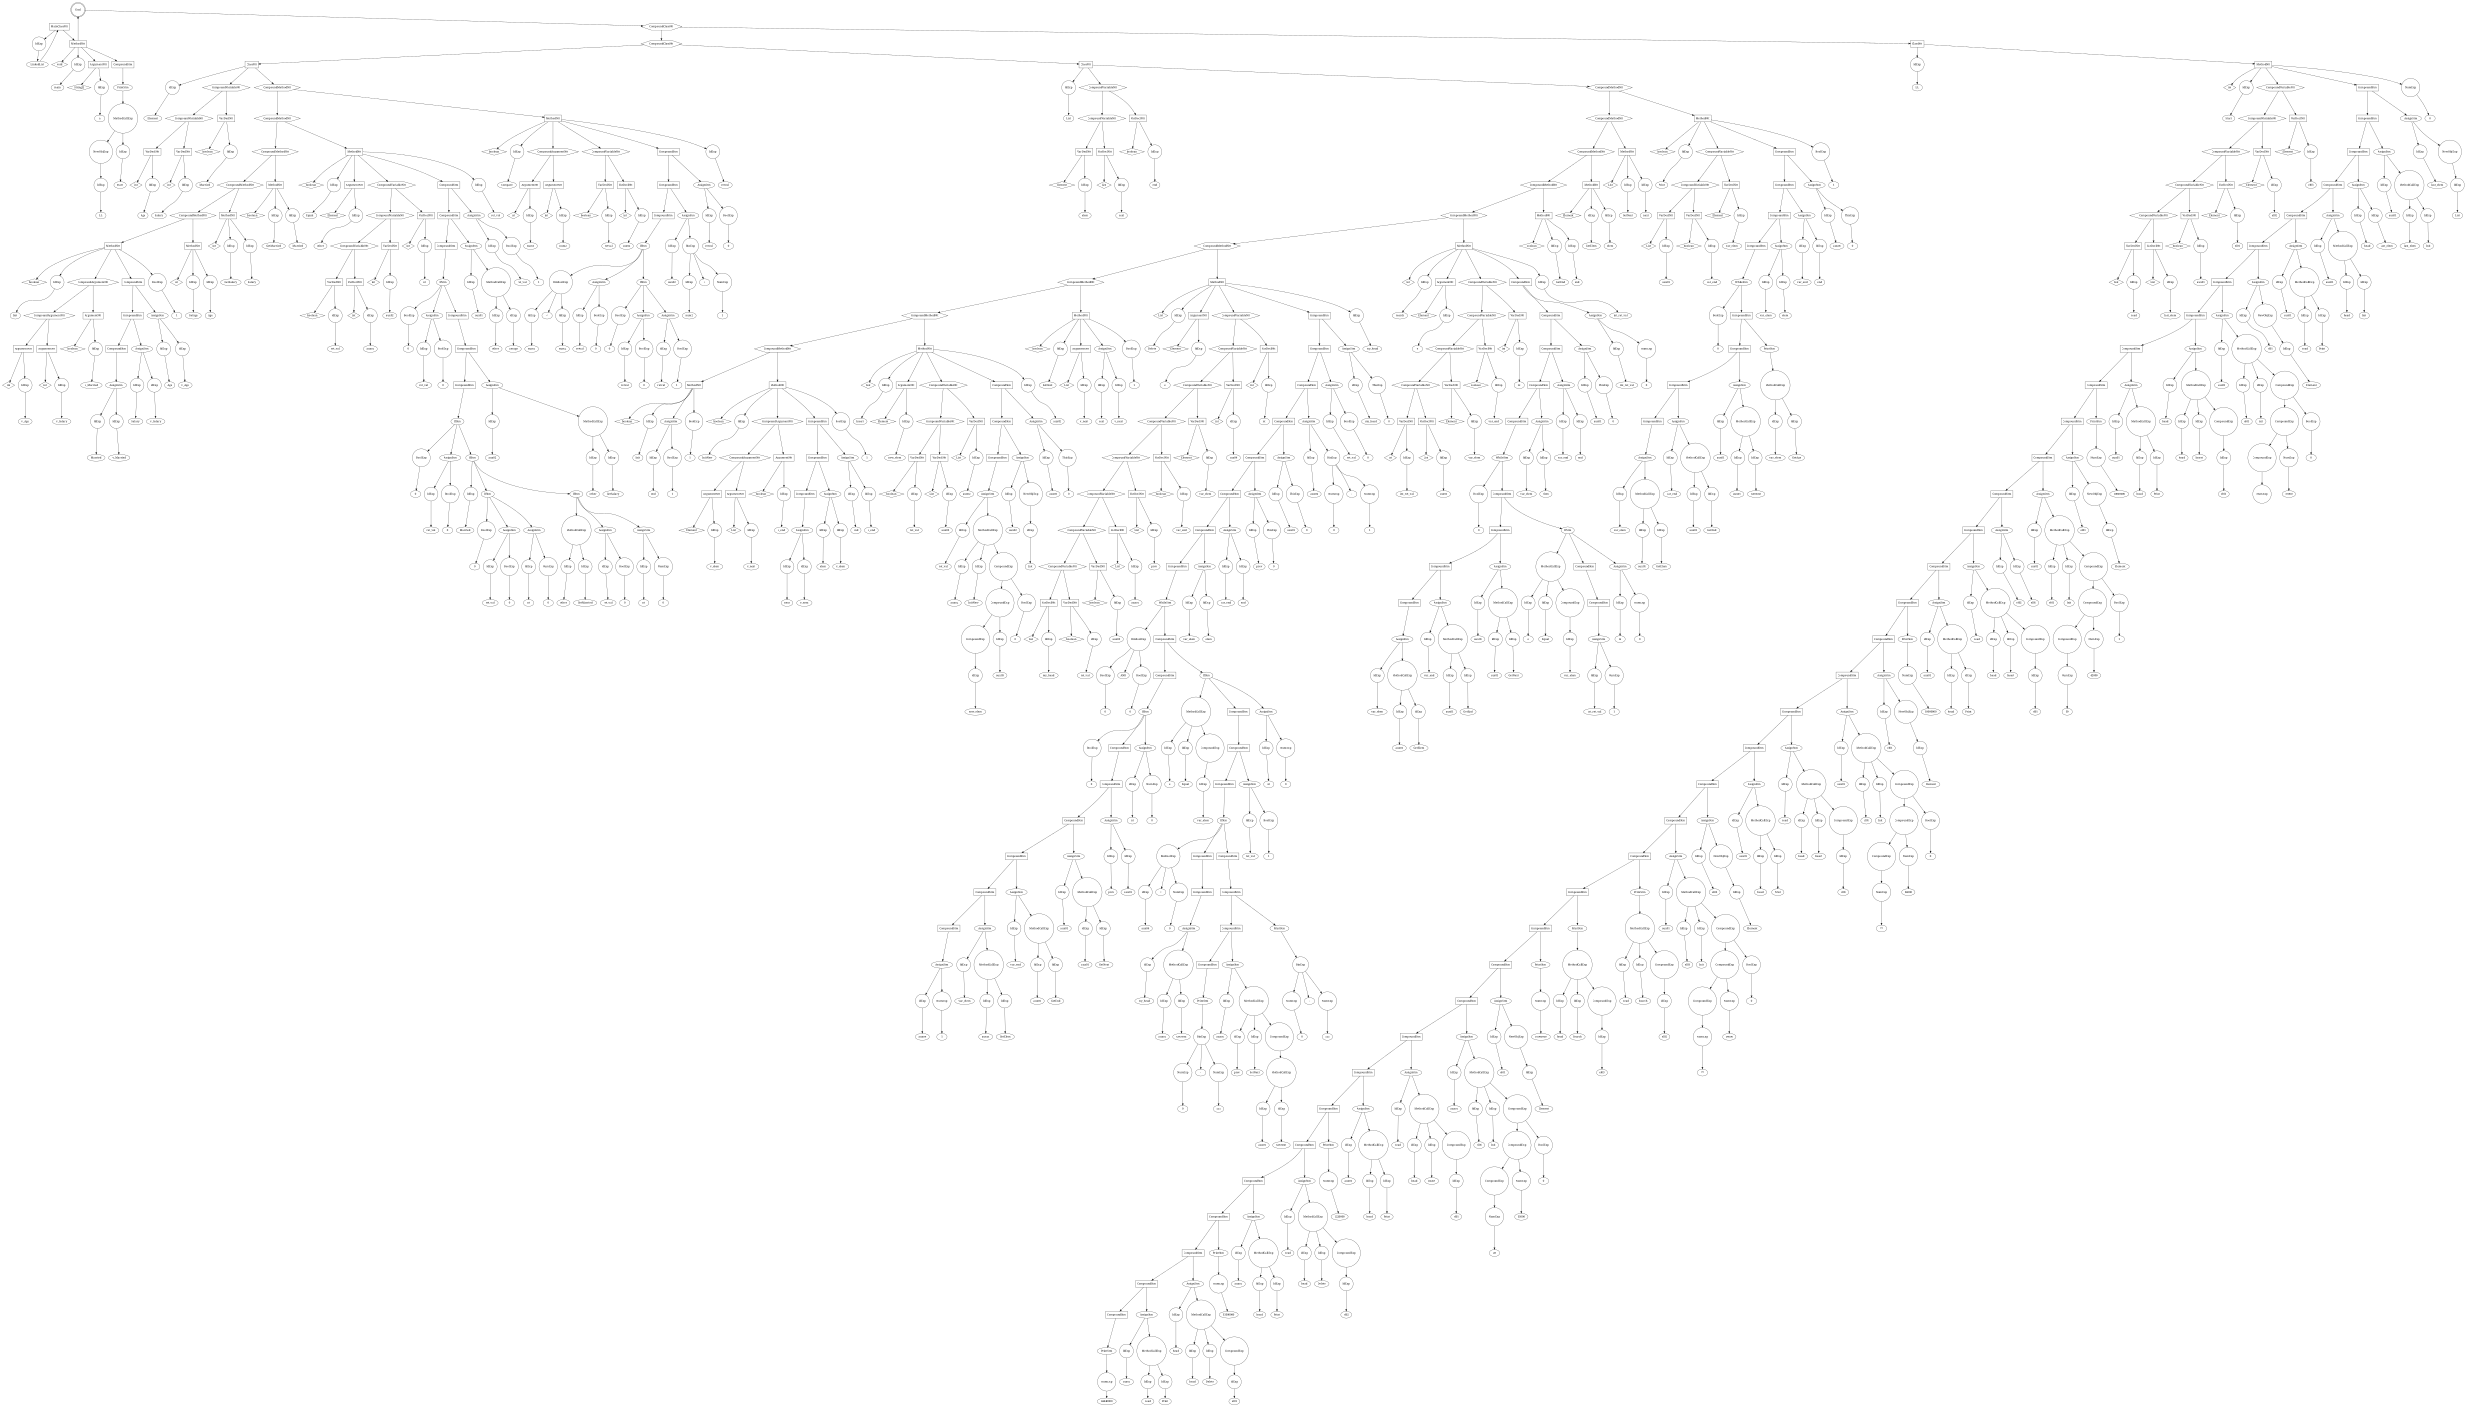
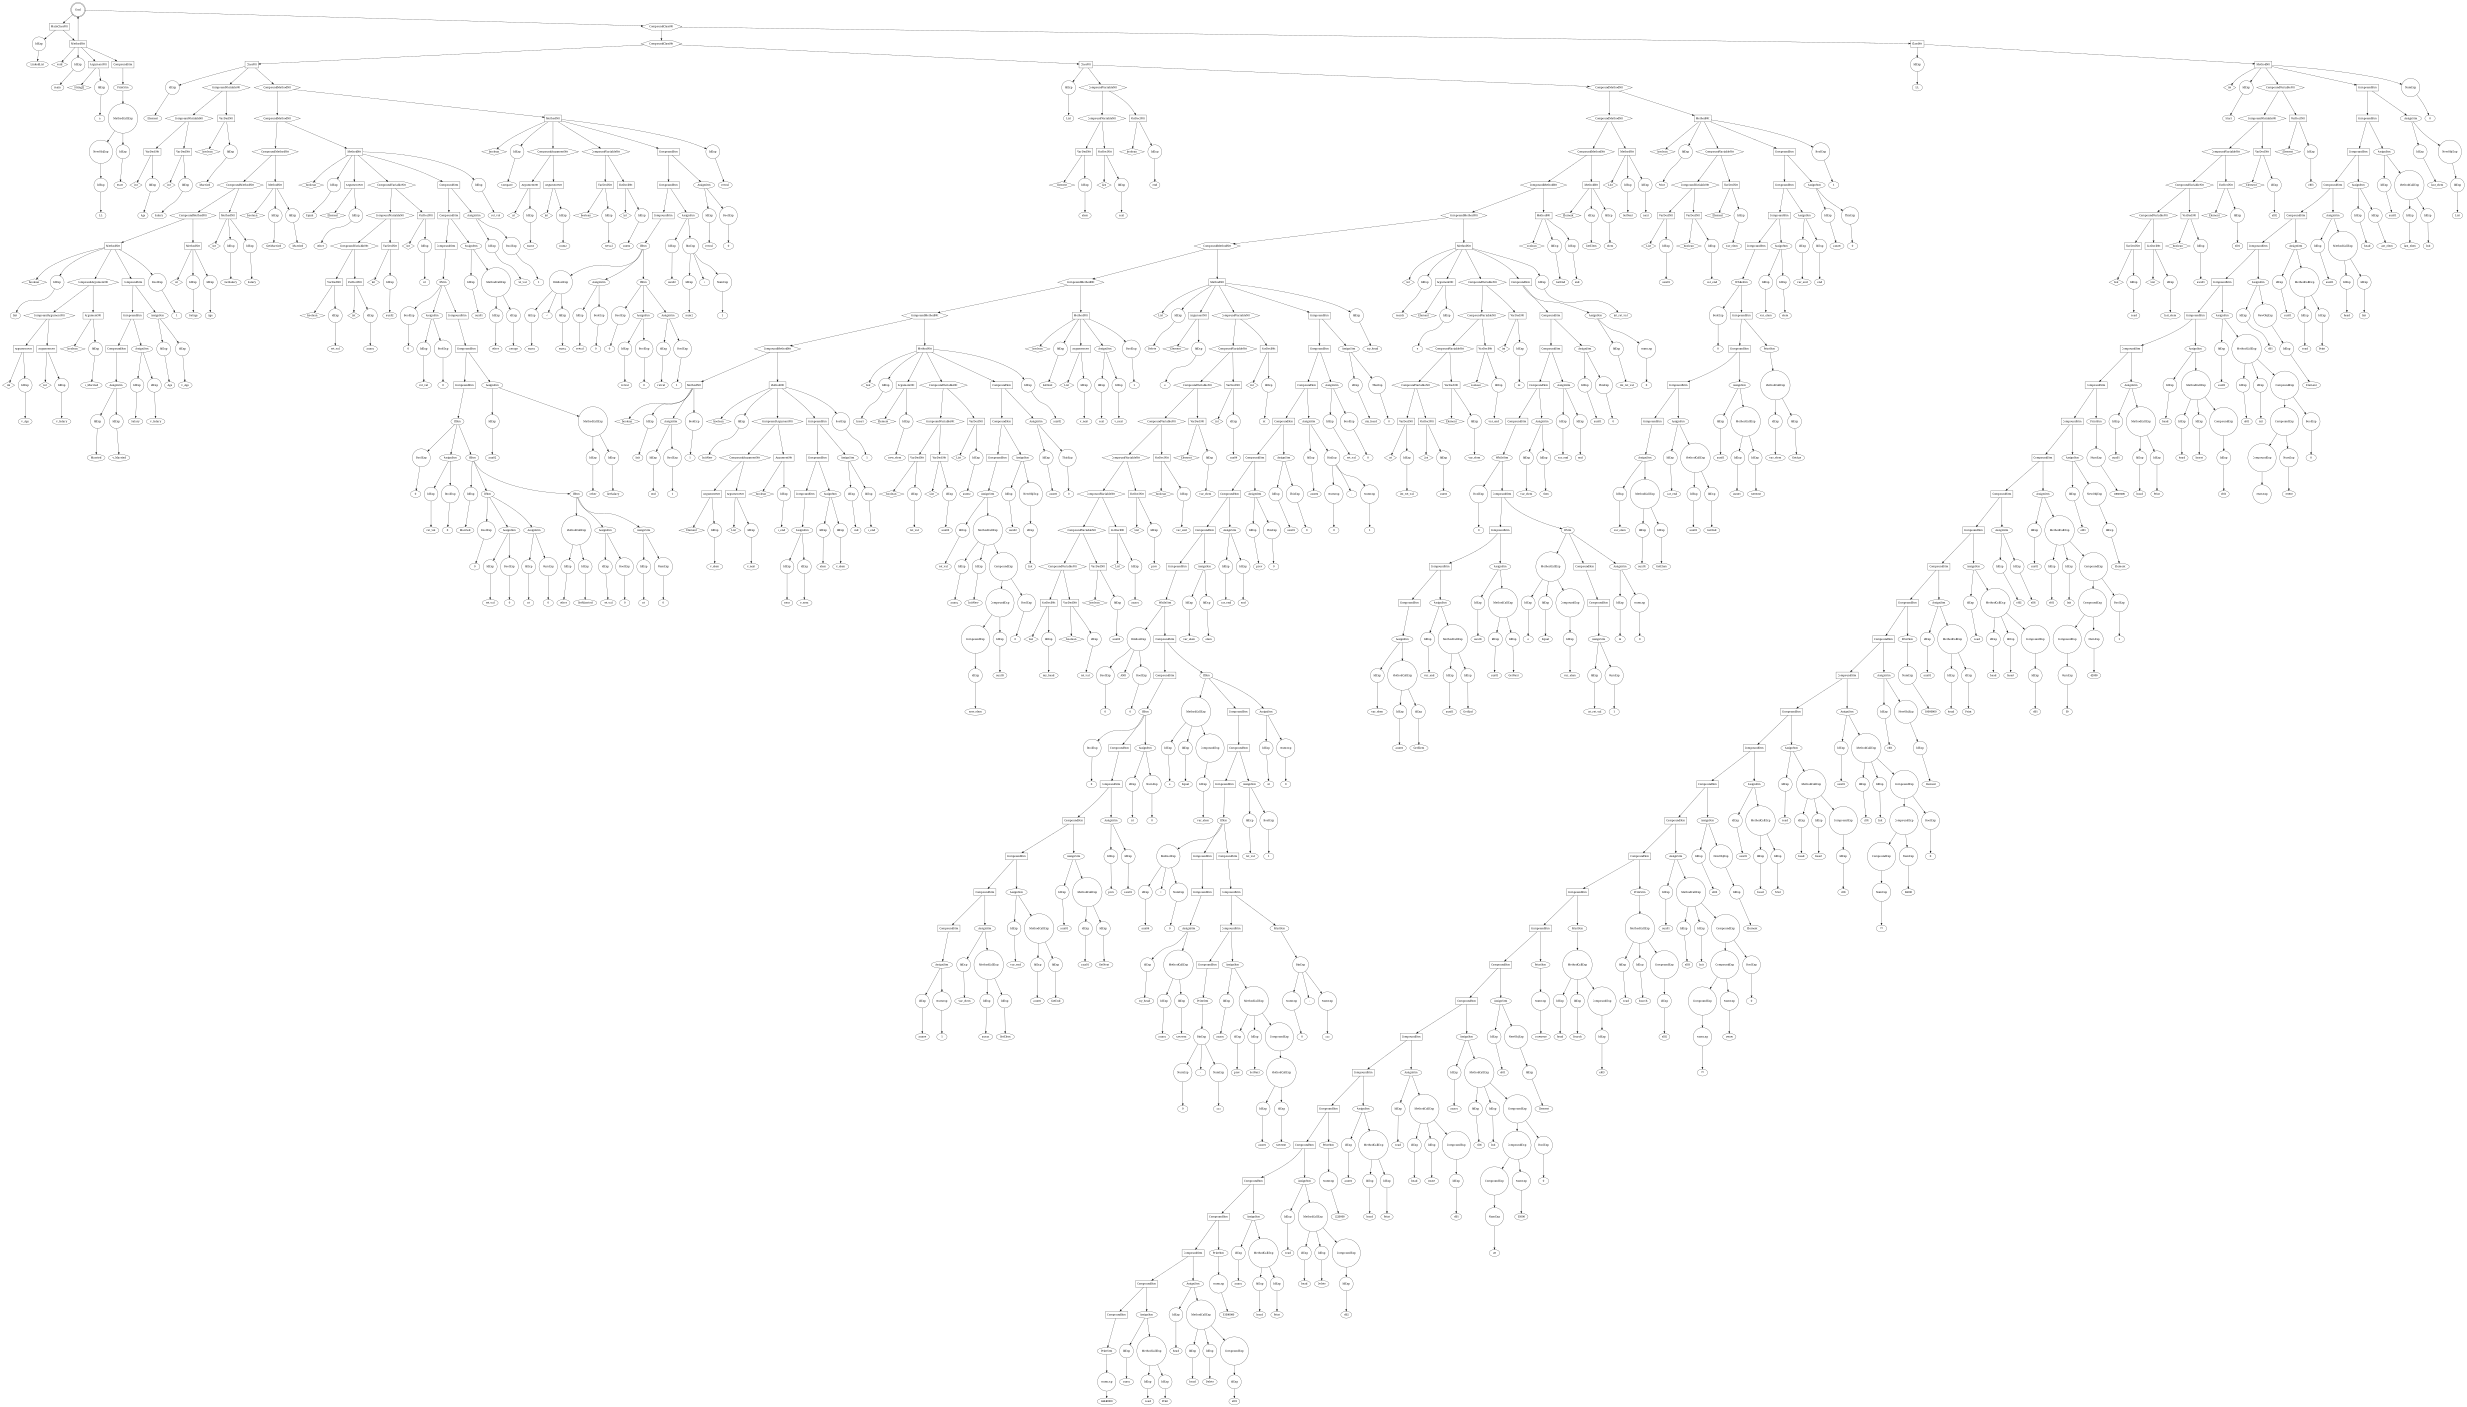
(50, 47) -> (69, 18)
